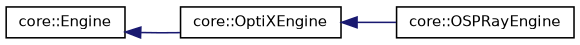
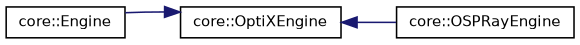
(161, 33) -> (145, 12)
